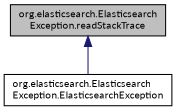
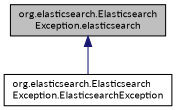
(88, 20) -> (88, 20)
